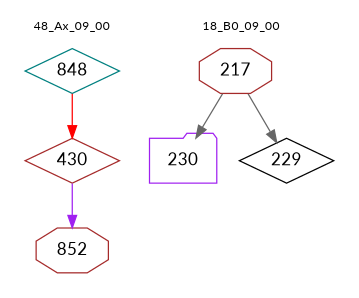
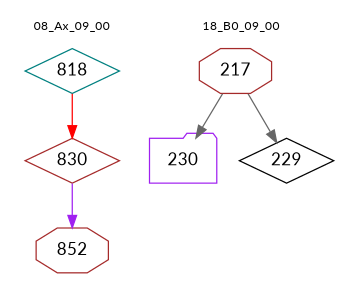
(72, 27) -> (72, 27)
(72, 71) -> (72, 71)
(72, 161) -> (72, 161)
